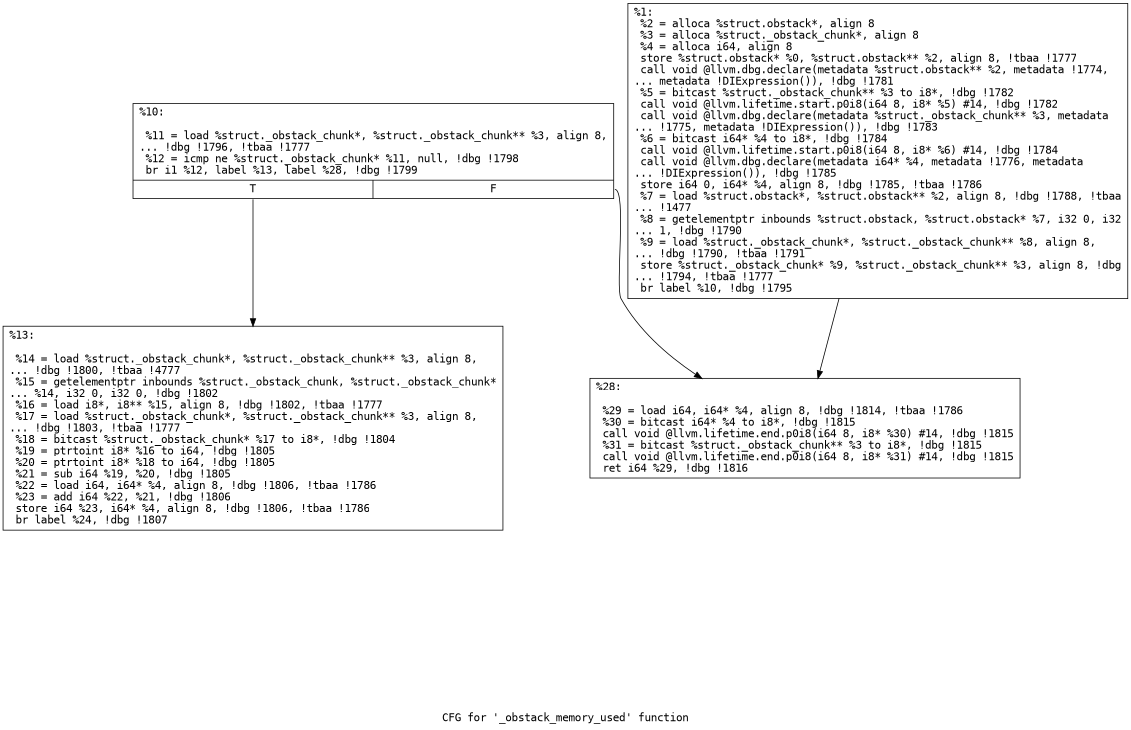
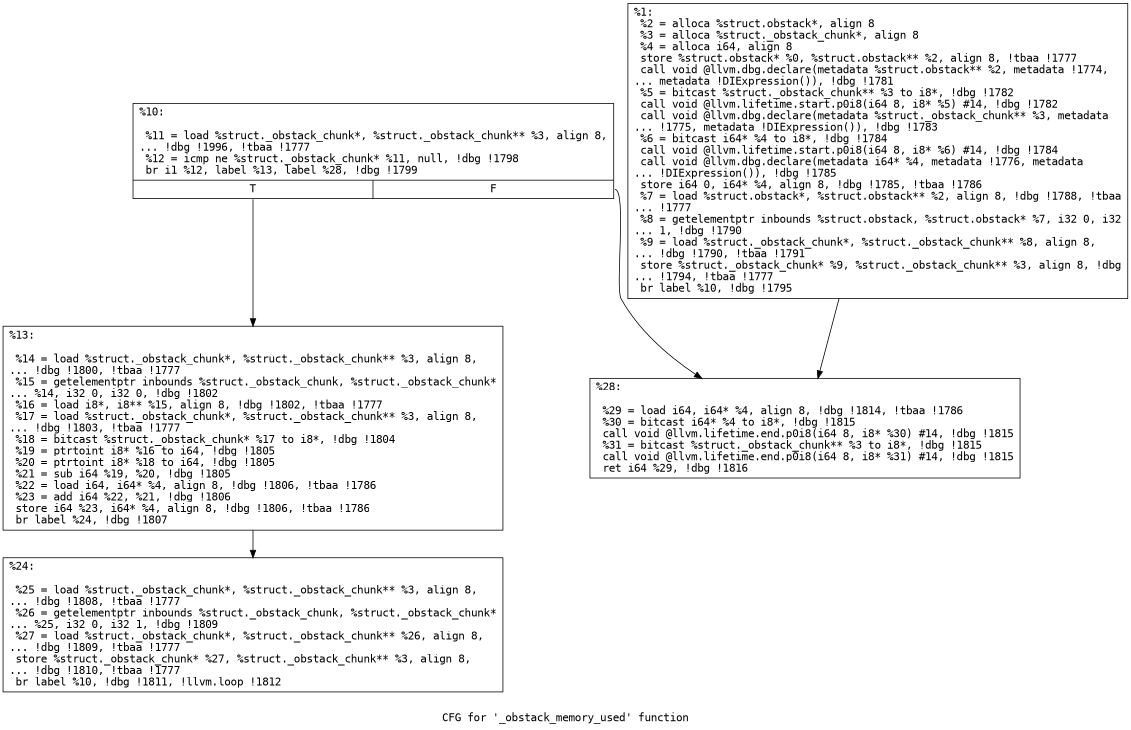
(225, 148) -> (225, 148)
(663, 208) -> (663, 208)
(95, 371) -> (95, 371)
none -> (253, 625)
